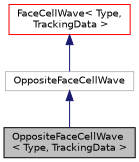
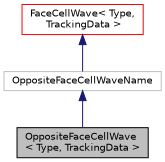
(70, 81) -> (83, 81)
